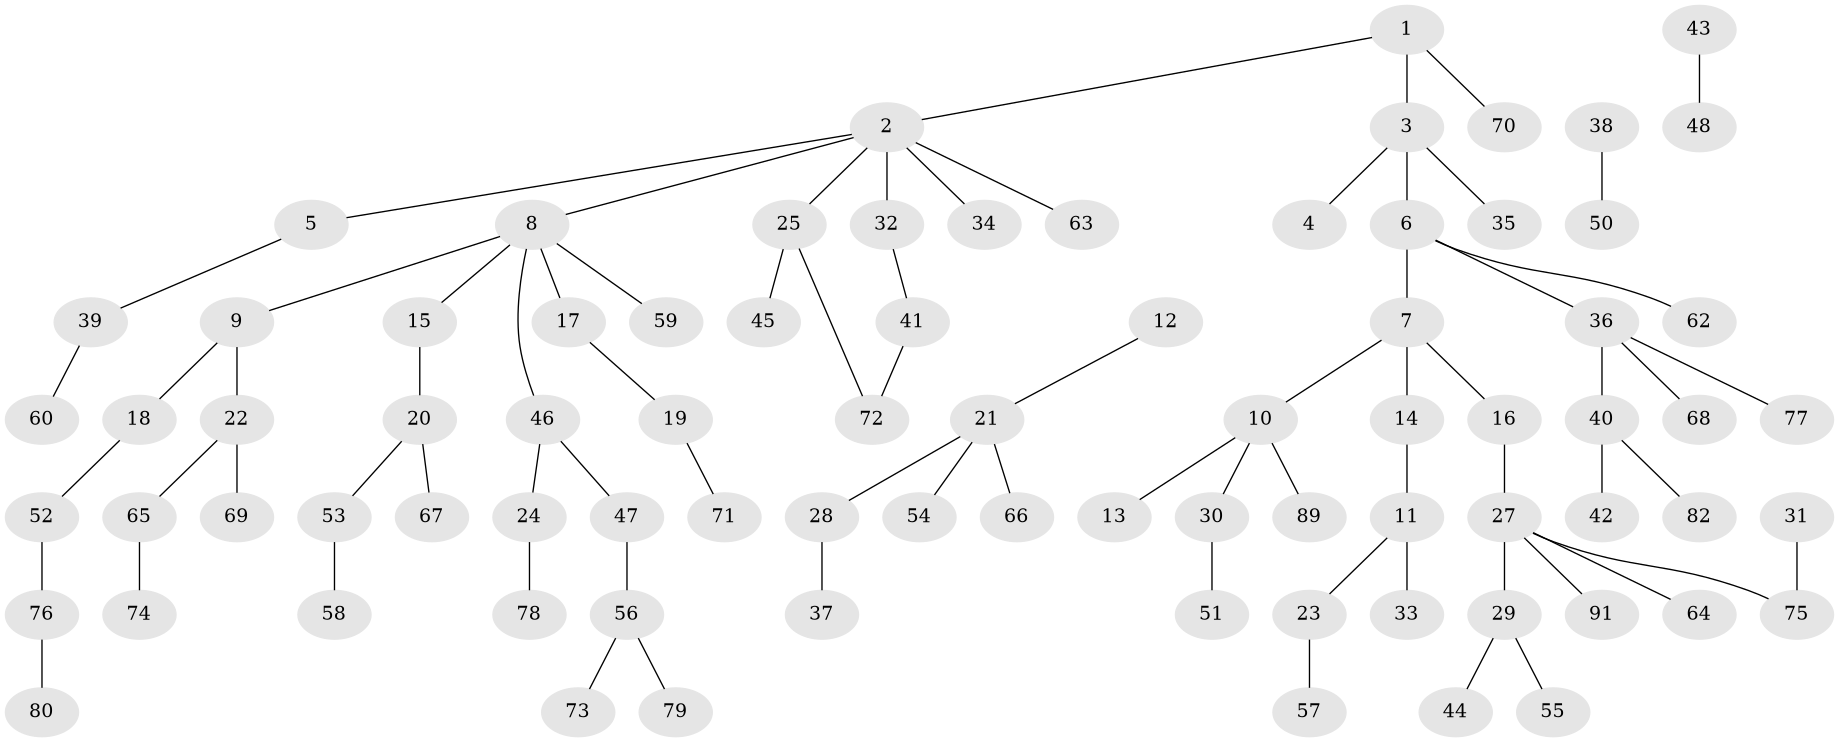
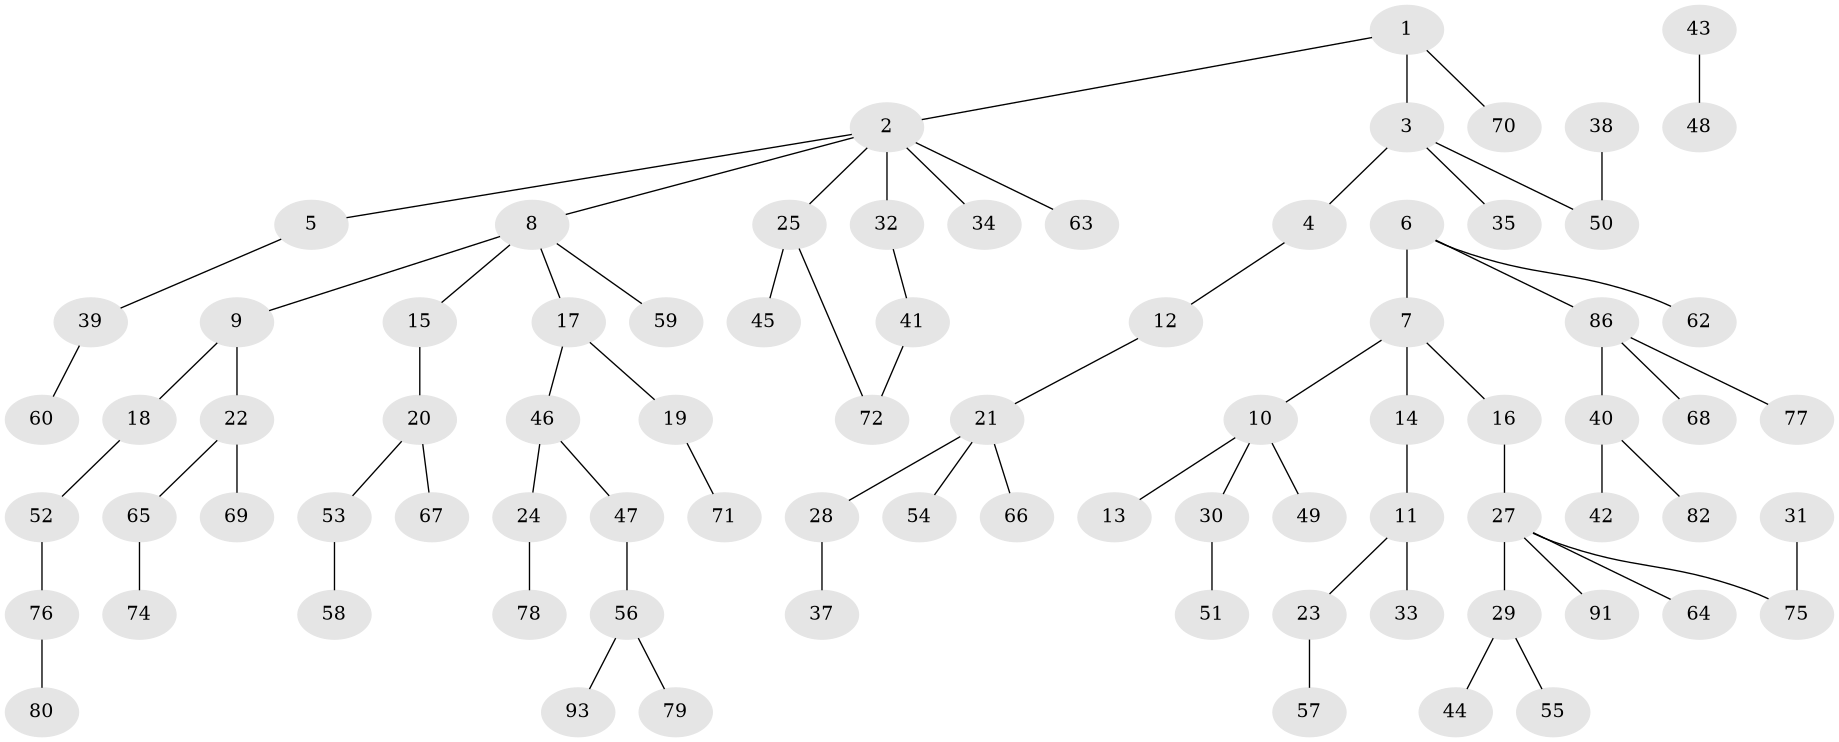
(1407, 176) -> (1504, 176)
none -> (1238, 273)
(1602, 322) -> (1602, 322)
(518, 323) -> (556, 371)
(1309, 517) -> (1309, 517)
(578, 712) -> (578, 712)
